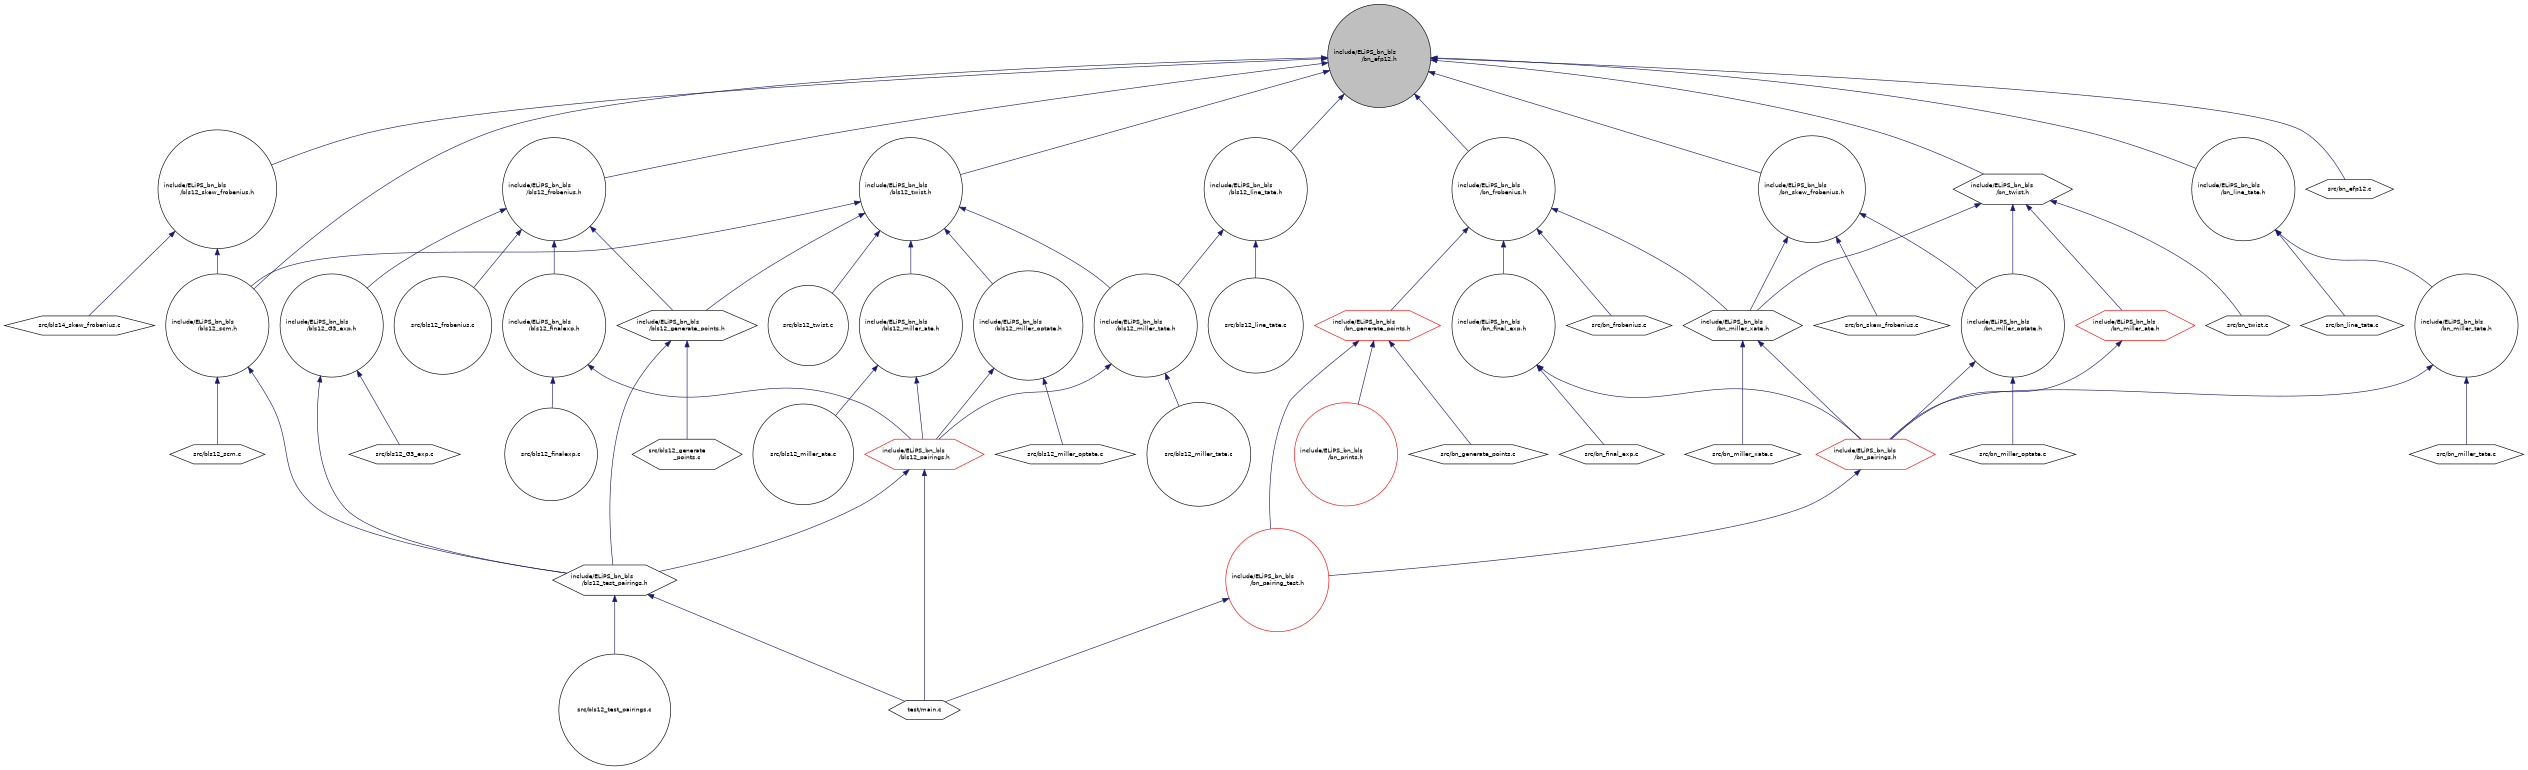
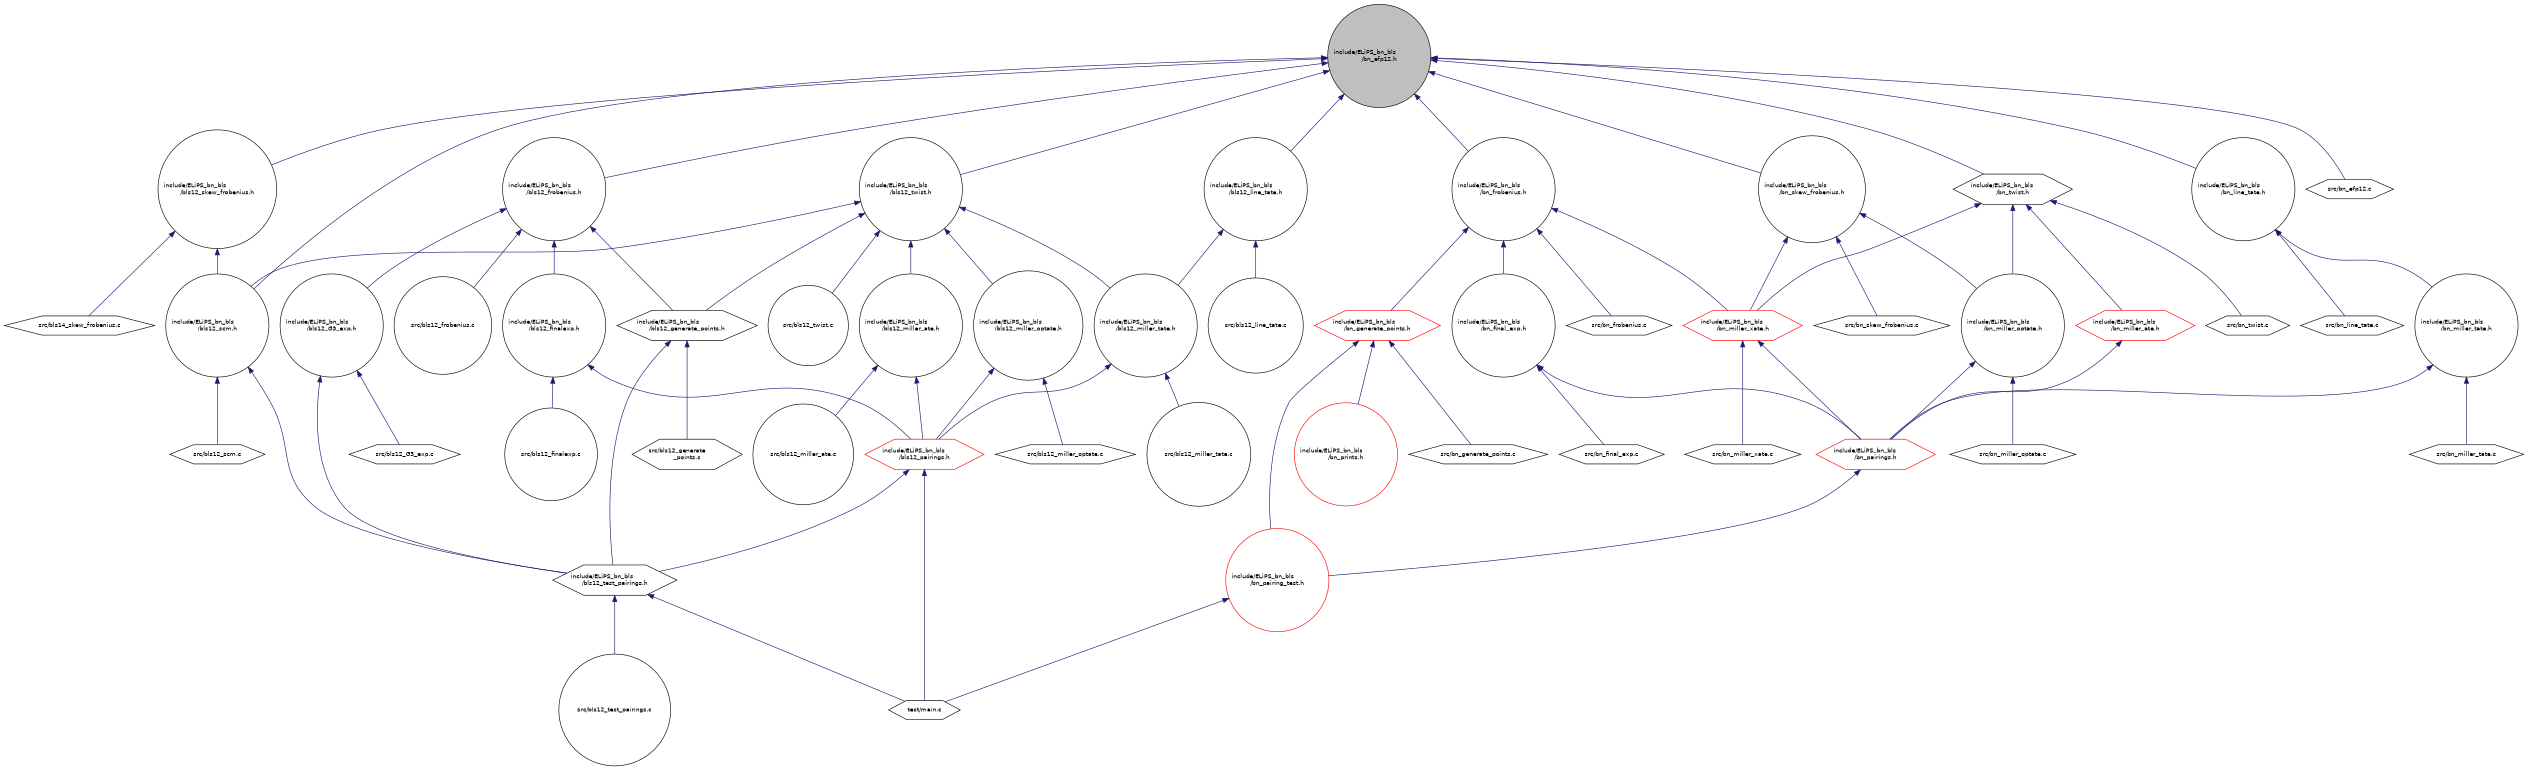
(1743, 326) -> (1743, 326)
